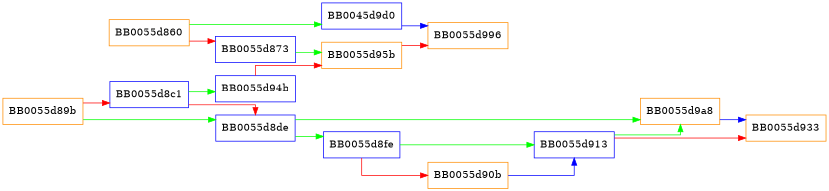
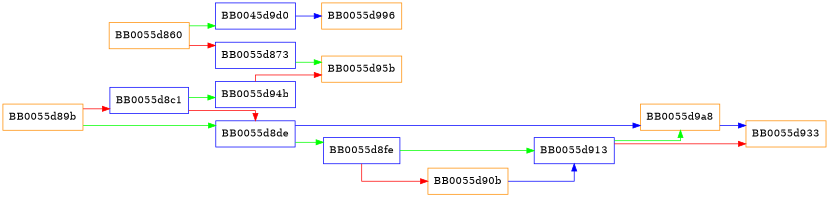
(411, 45) -> none
(464, 120) -> (464, 126)
